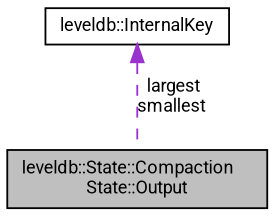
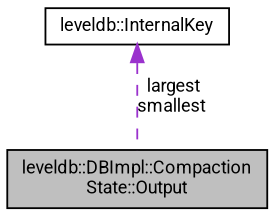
(137, 179) -> (137, 179)
